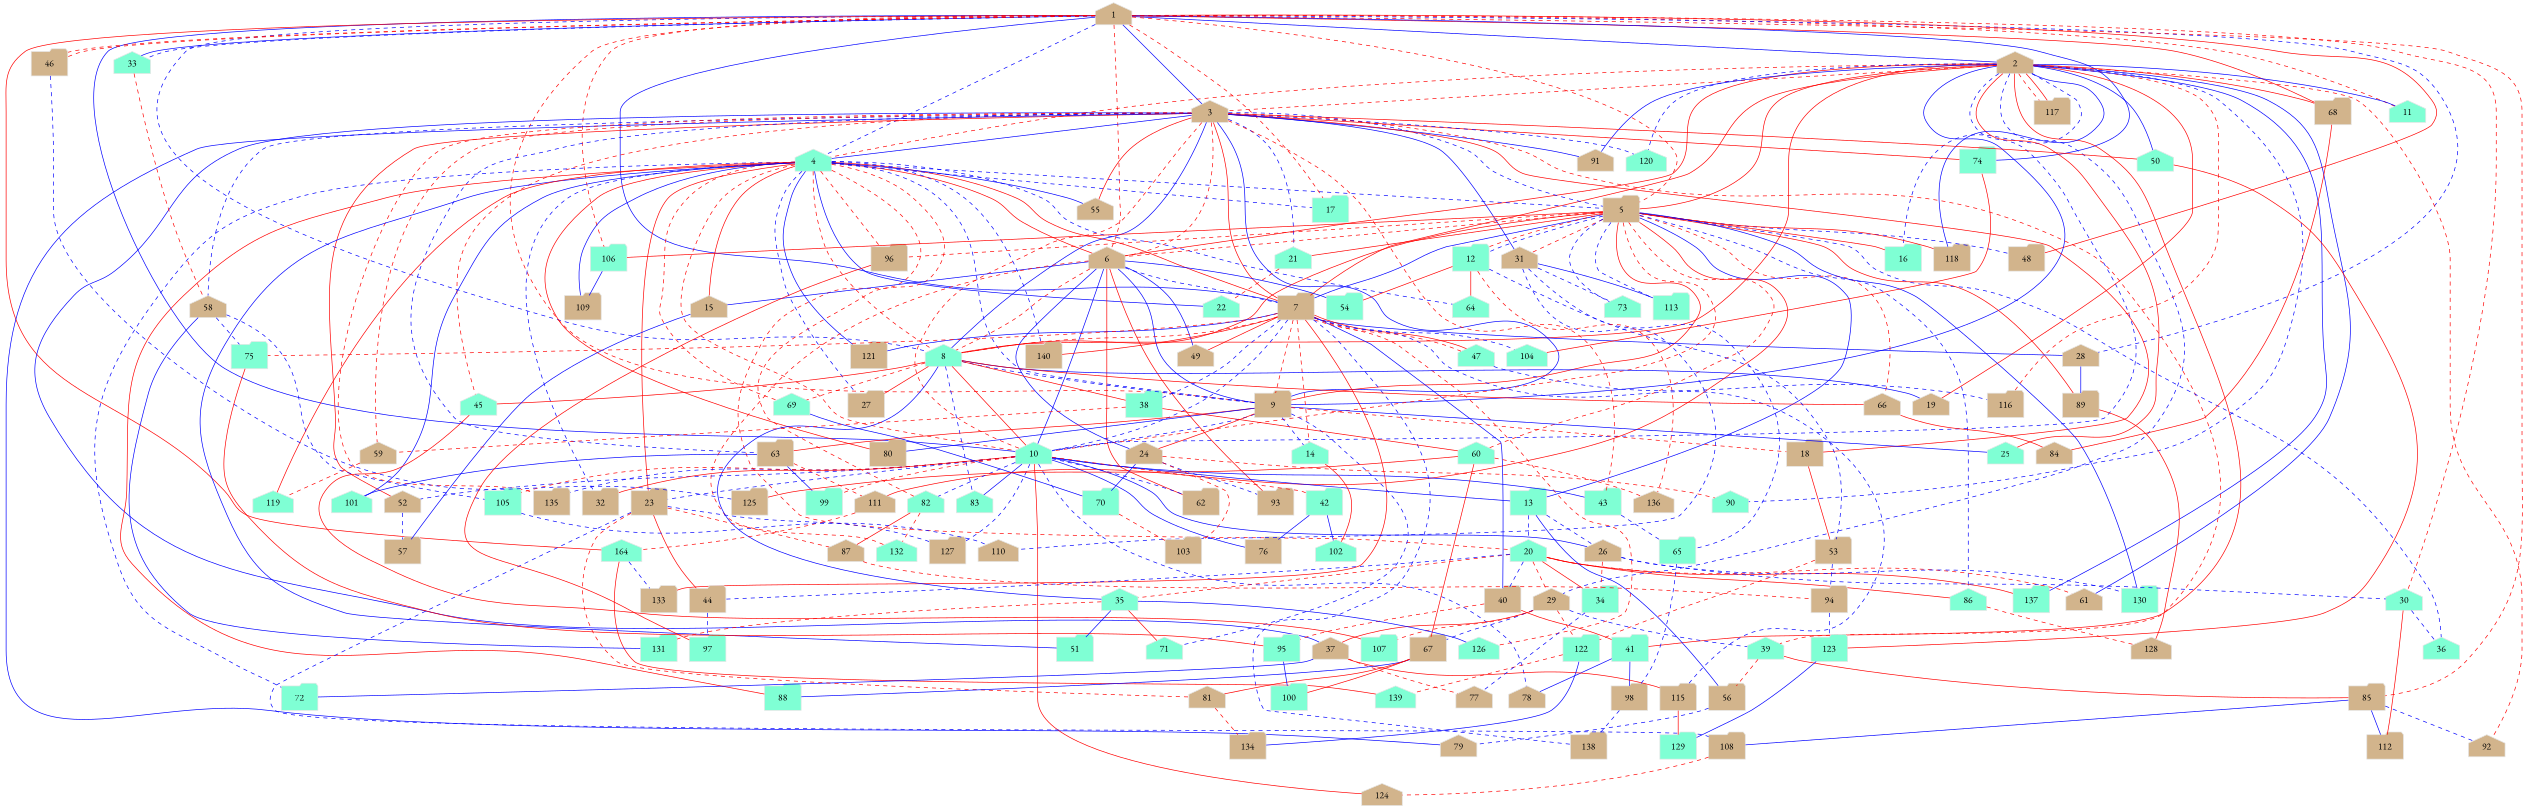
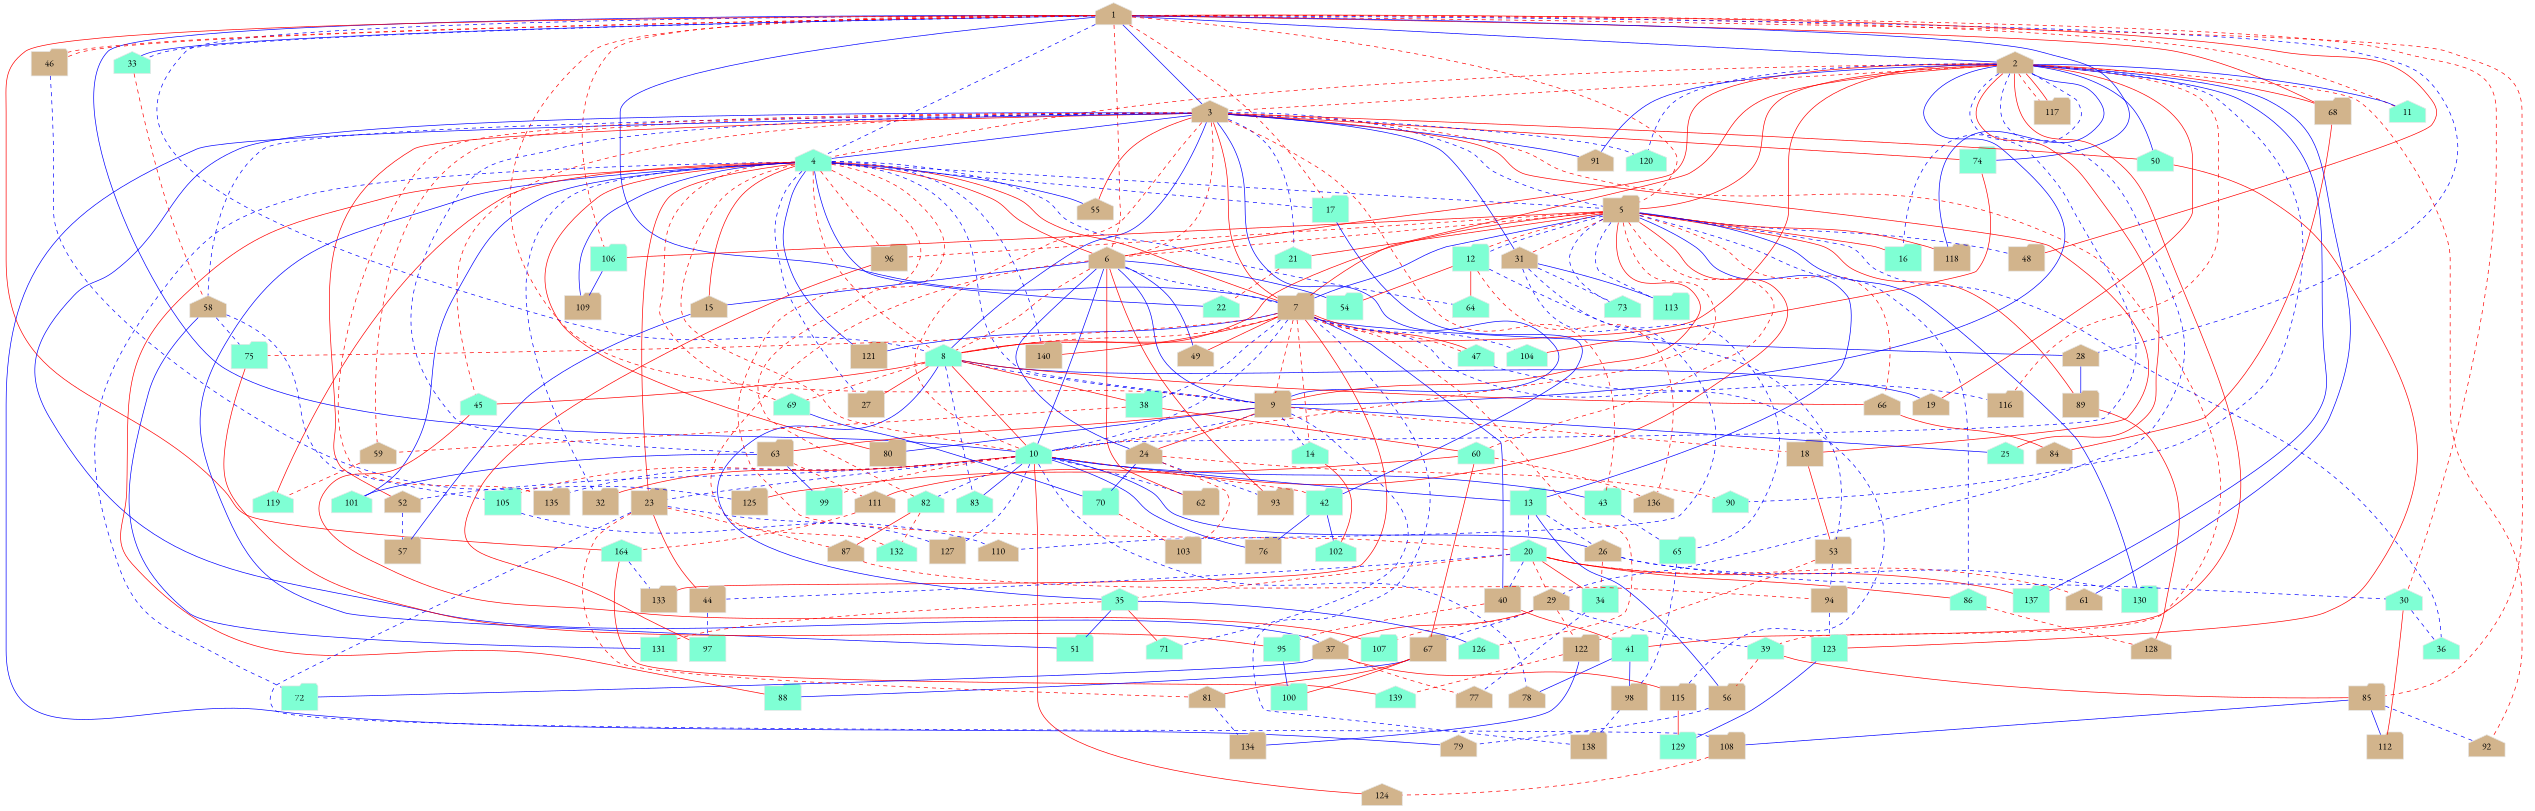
none -> (1580, 357)
(1581, 649) -> (1581, 649)
(1227, 721) -> (1227, 721)
